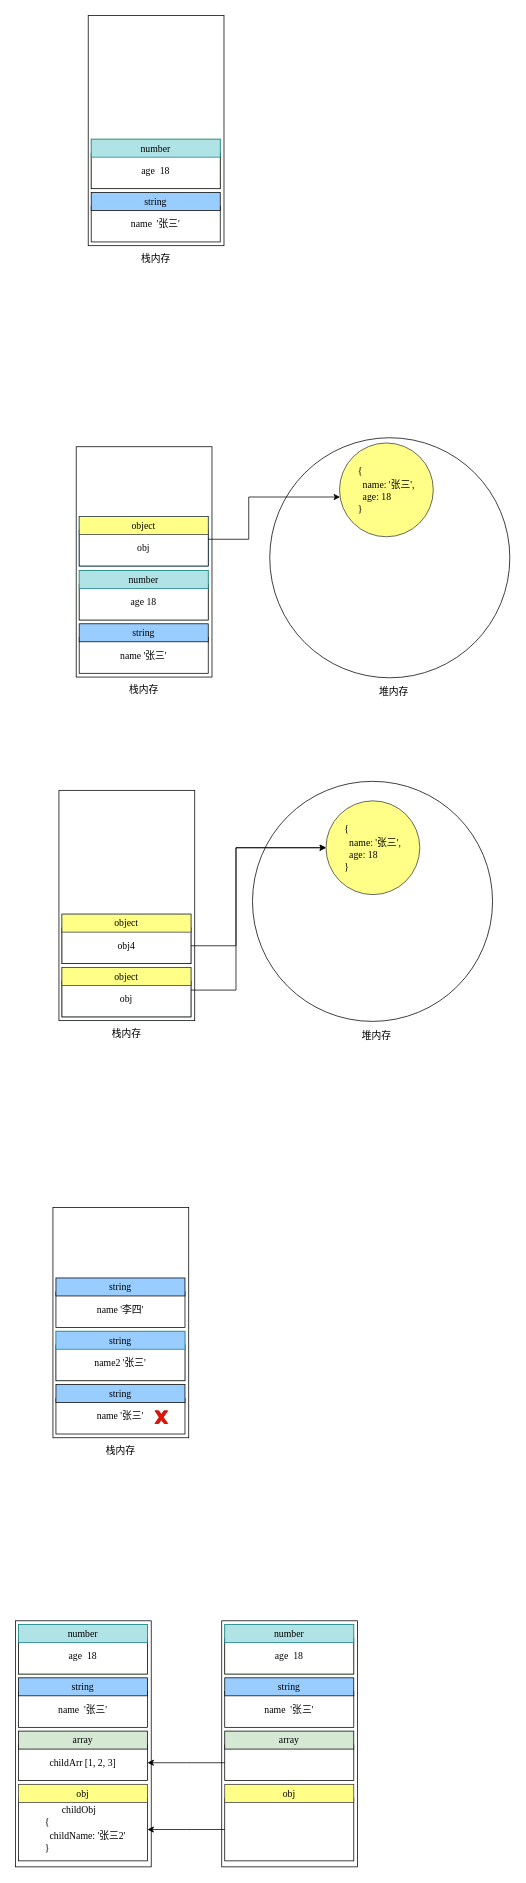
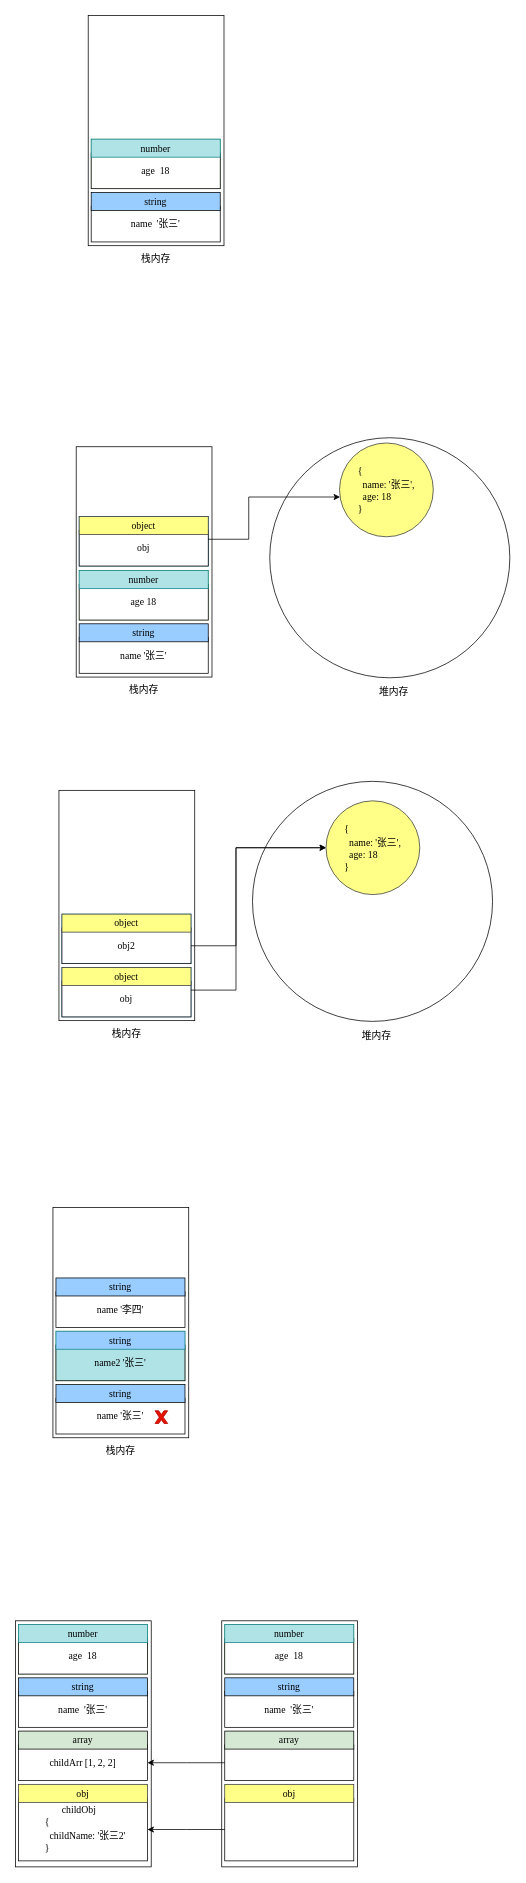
(126, 945) -> (126, 945)
(120, 1363) -> (120, 1363)
(83, 1762) -> (83, 1762)
